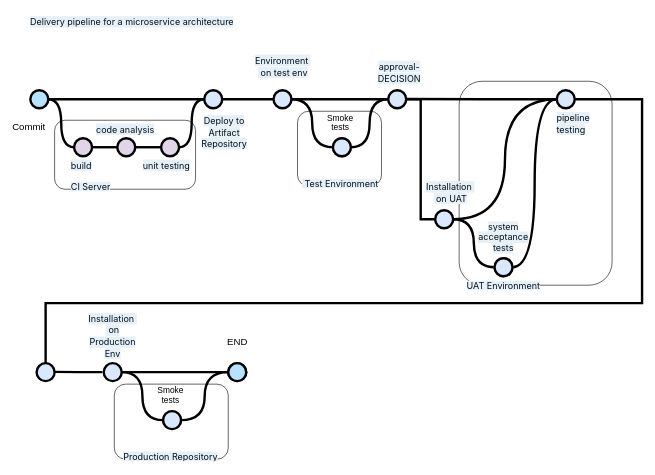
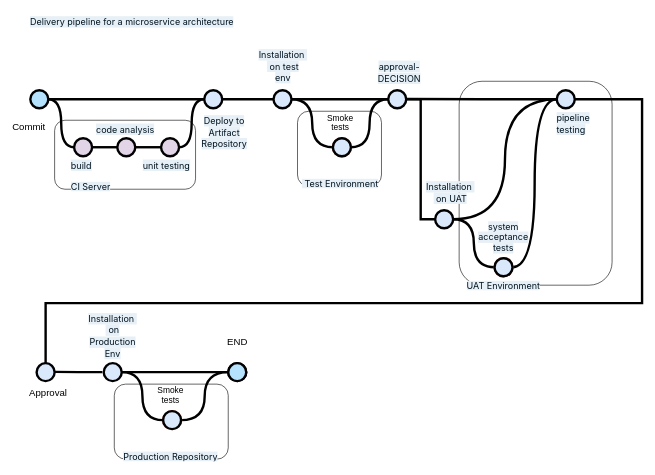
(283, 66) -> (283, 66)
none -> (48, 393)
